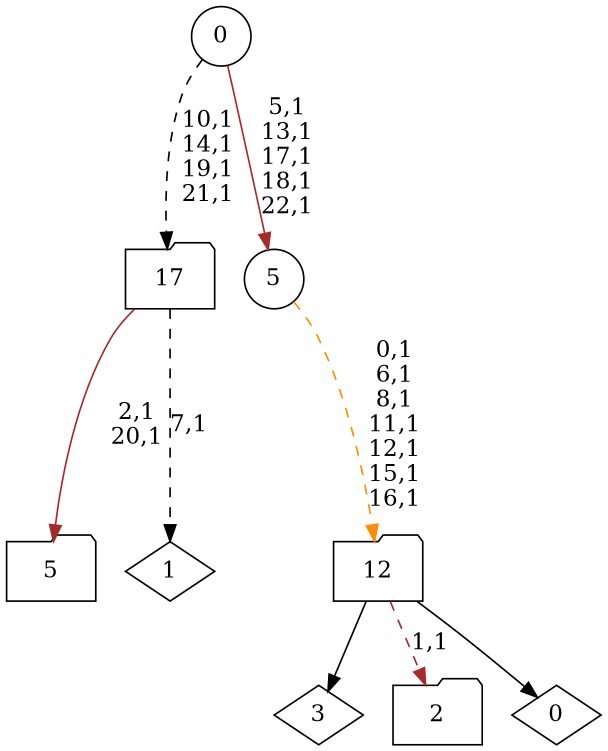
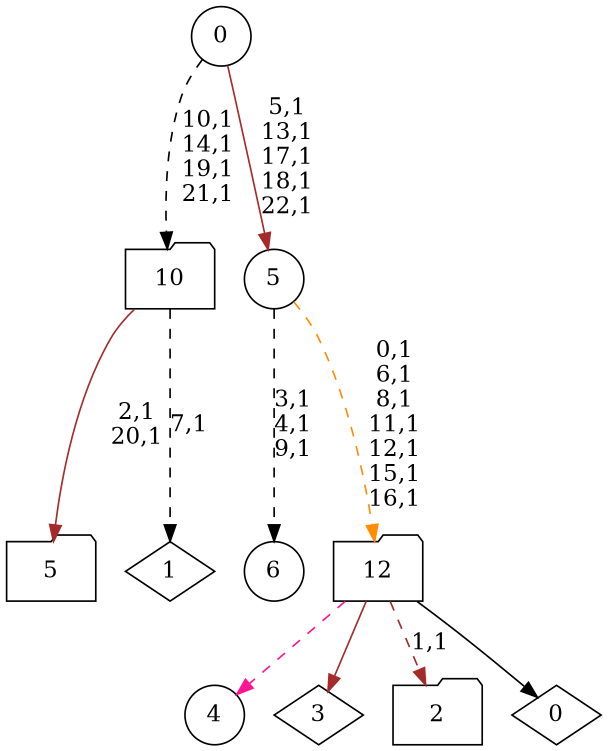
(170, 279) -> (170, 279)
none -> (274, 571)
(350, 639) -> (350, 639)
none -> (215, 715)
